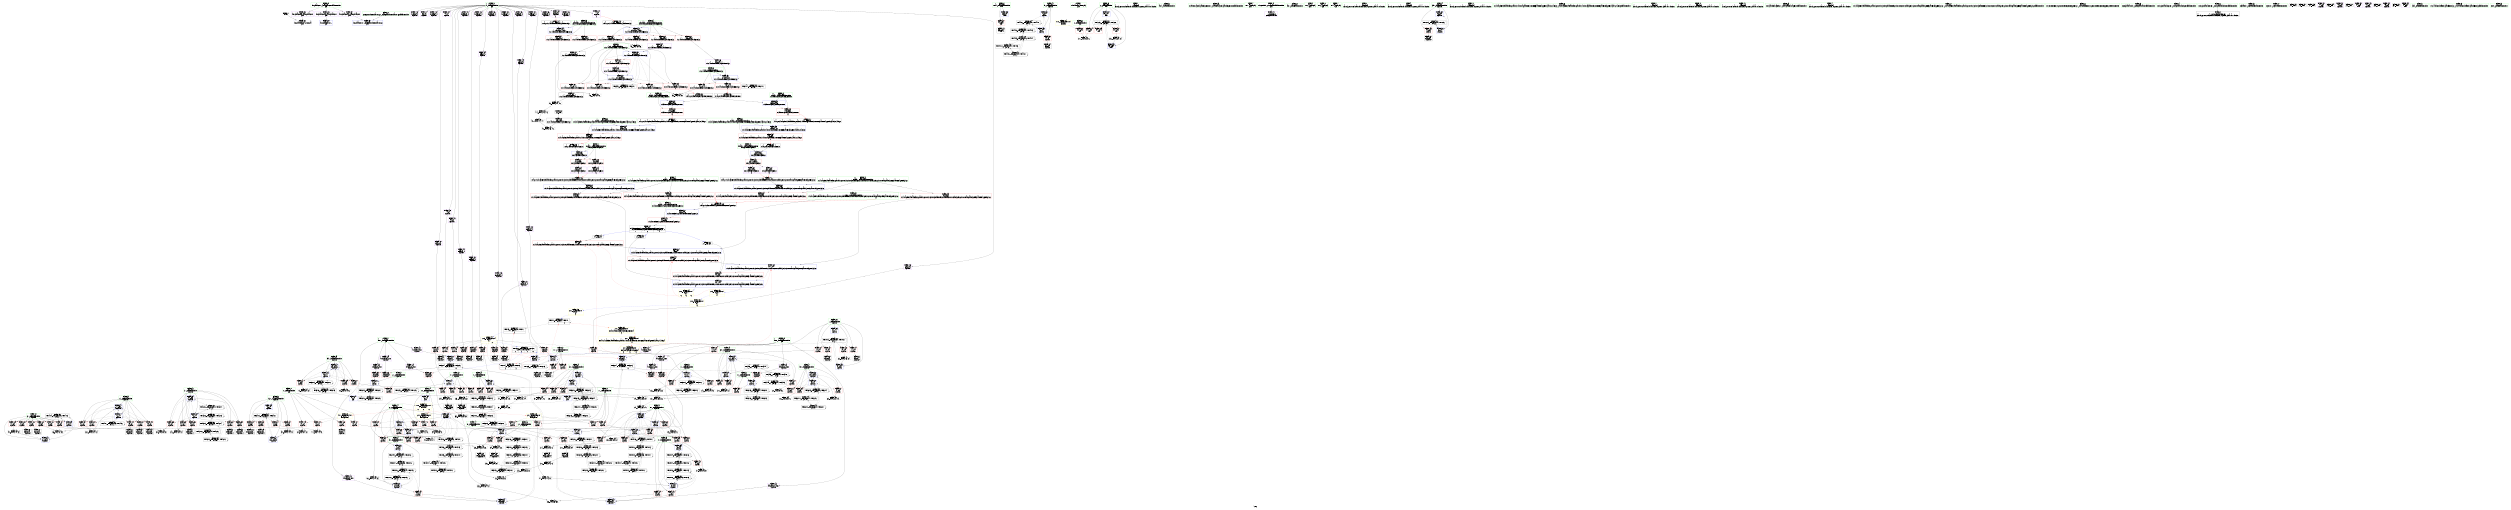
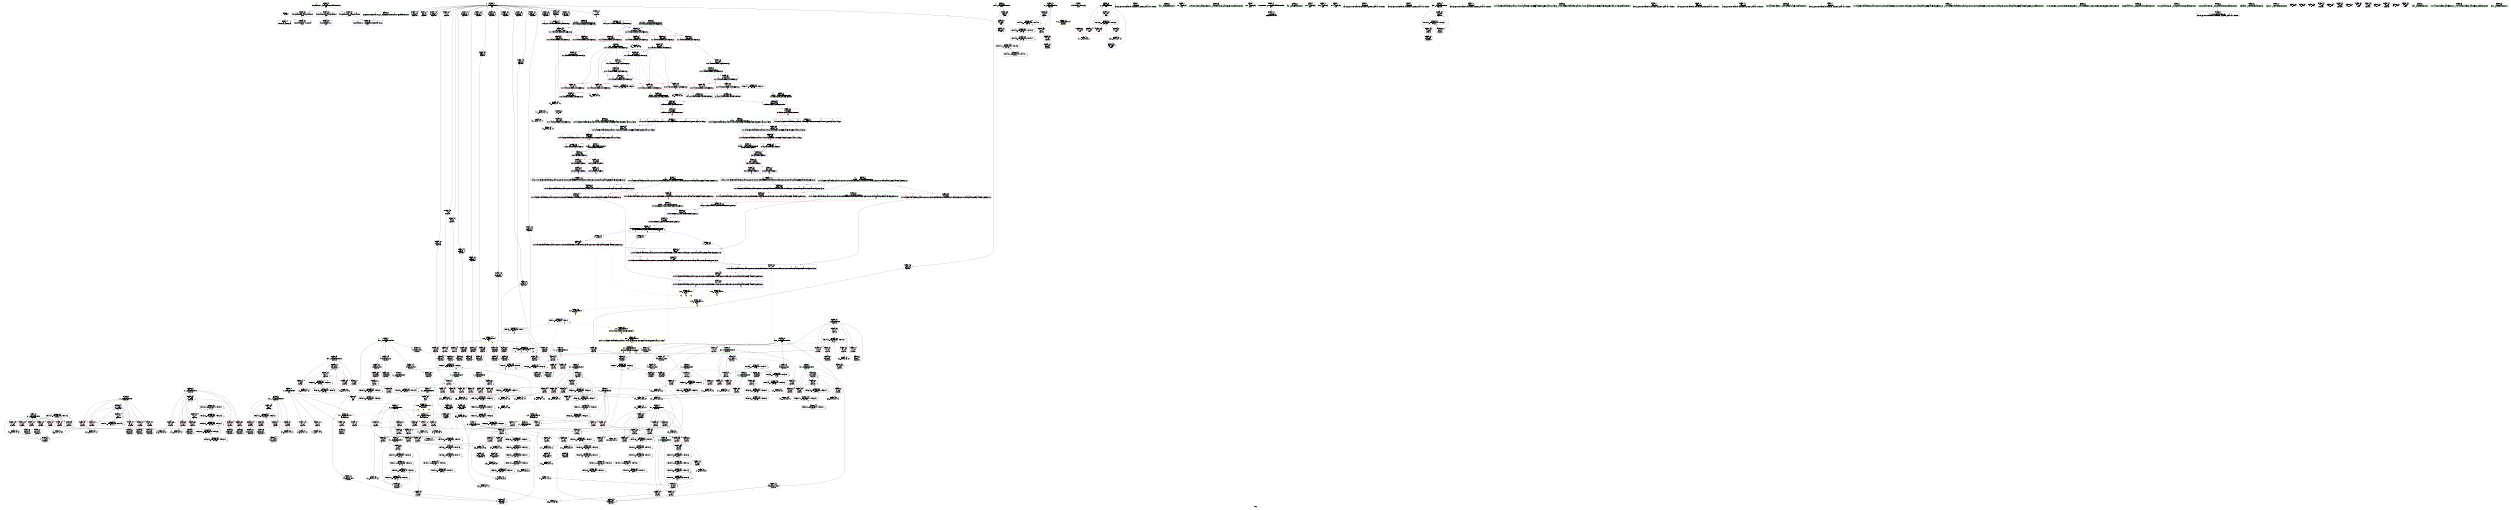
none -> (1182, 5)
none -> (285, 23)
(1080, 23) -> none
(446, 418) -> (446, 418)
